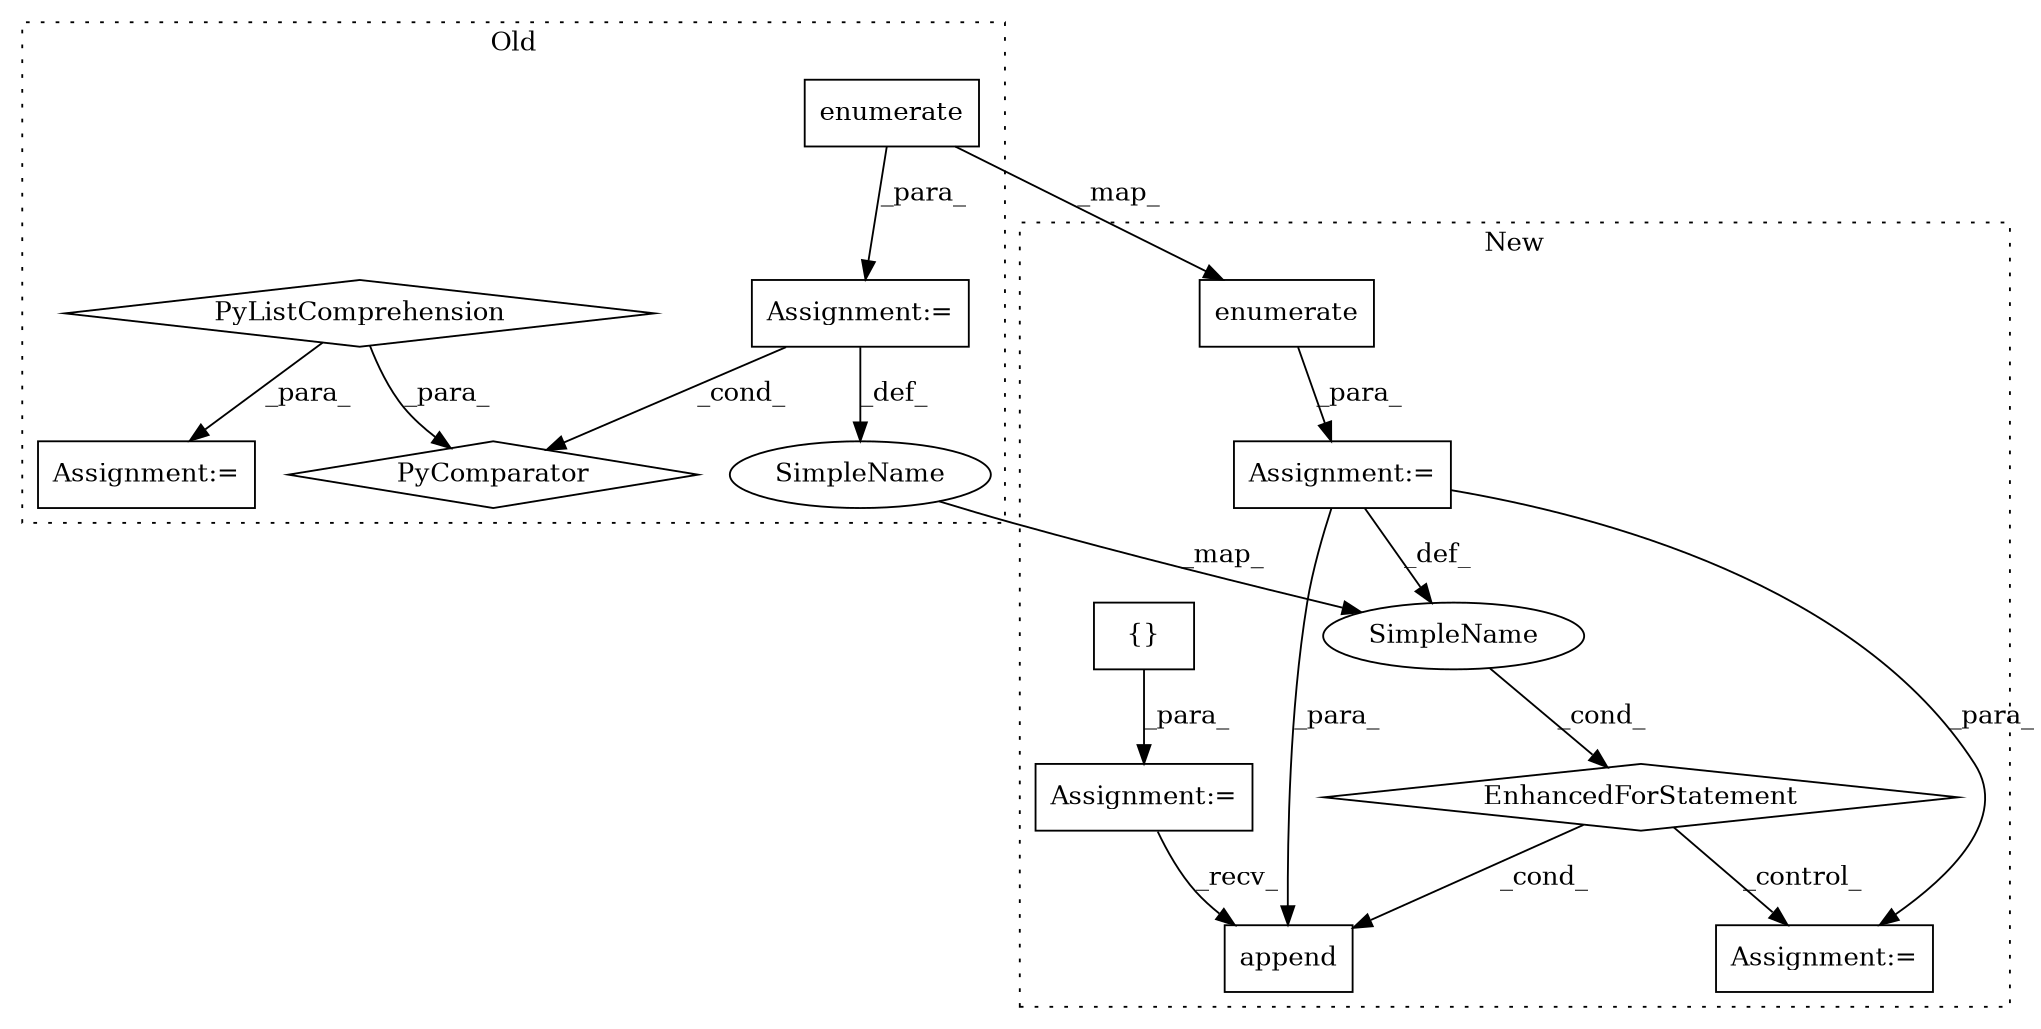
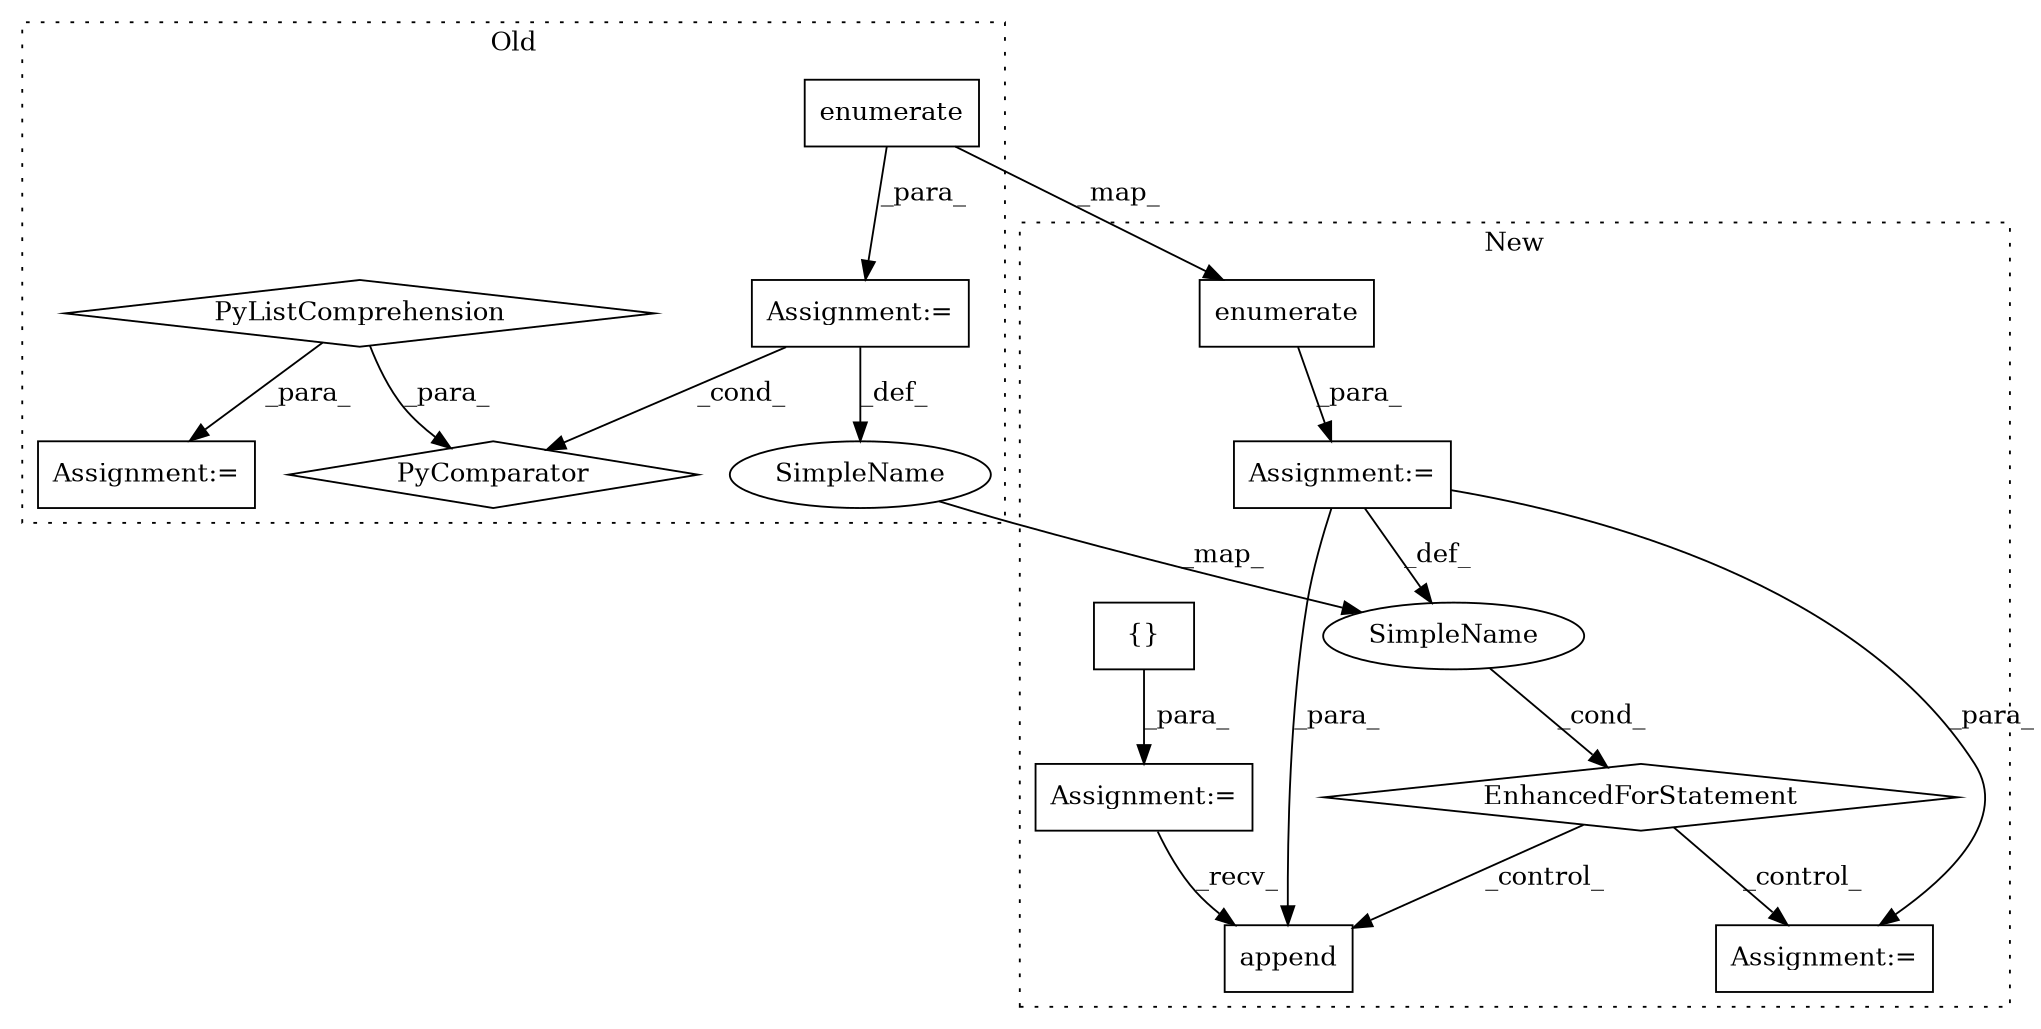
(1545, 878) -> (1545, 878)
